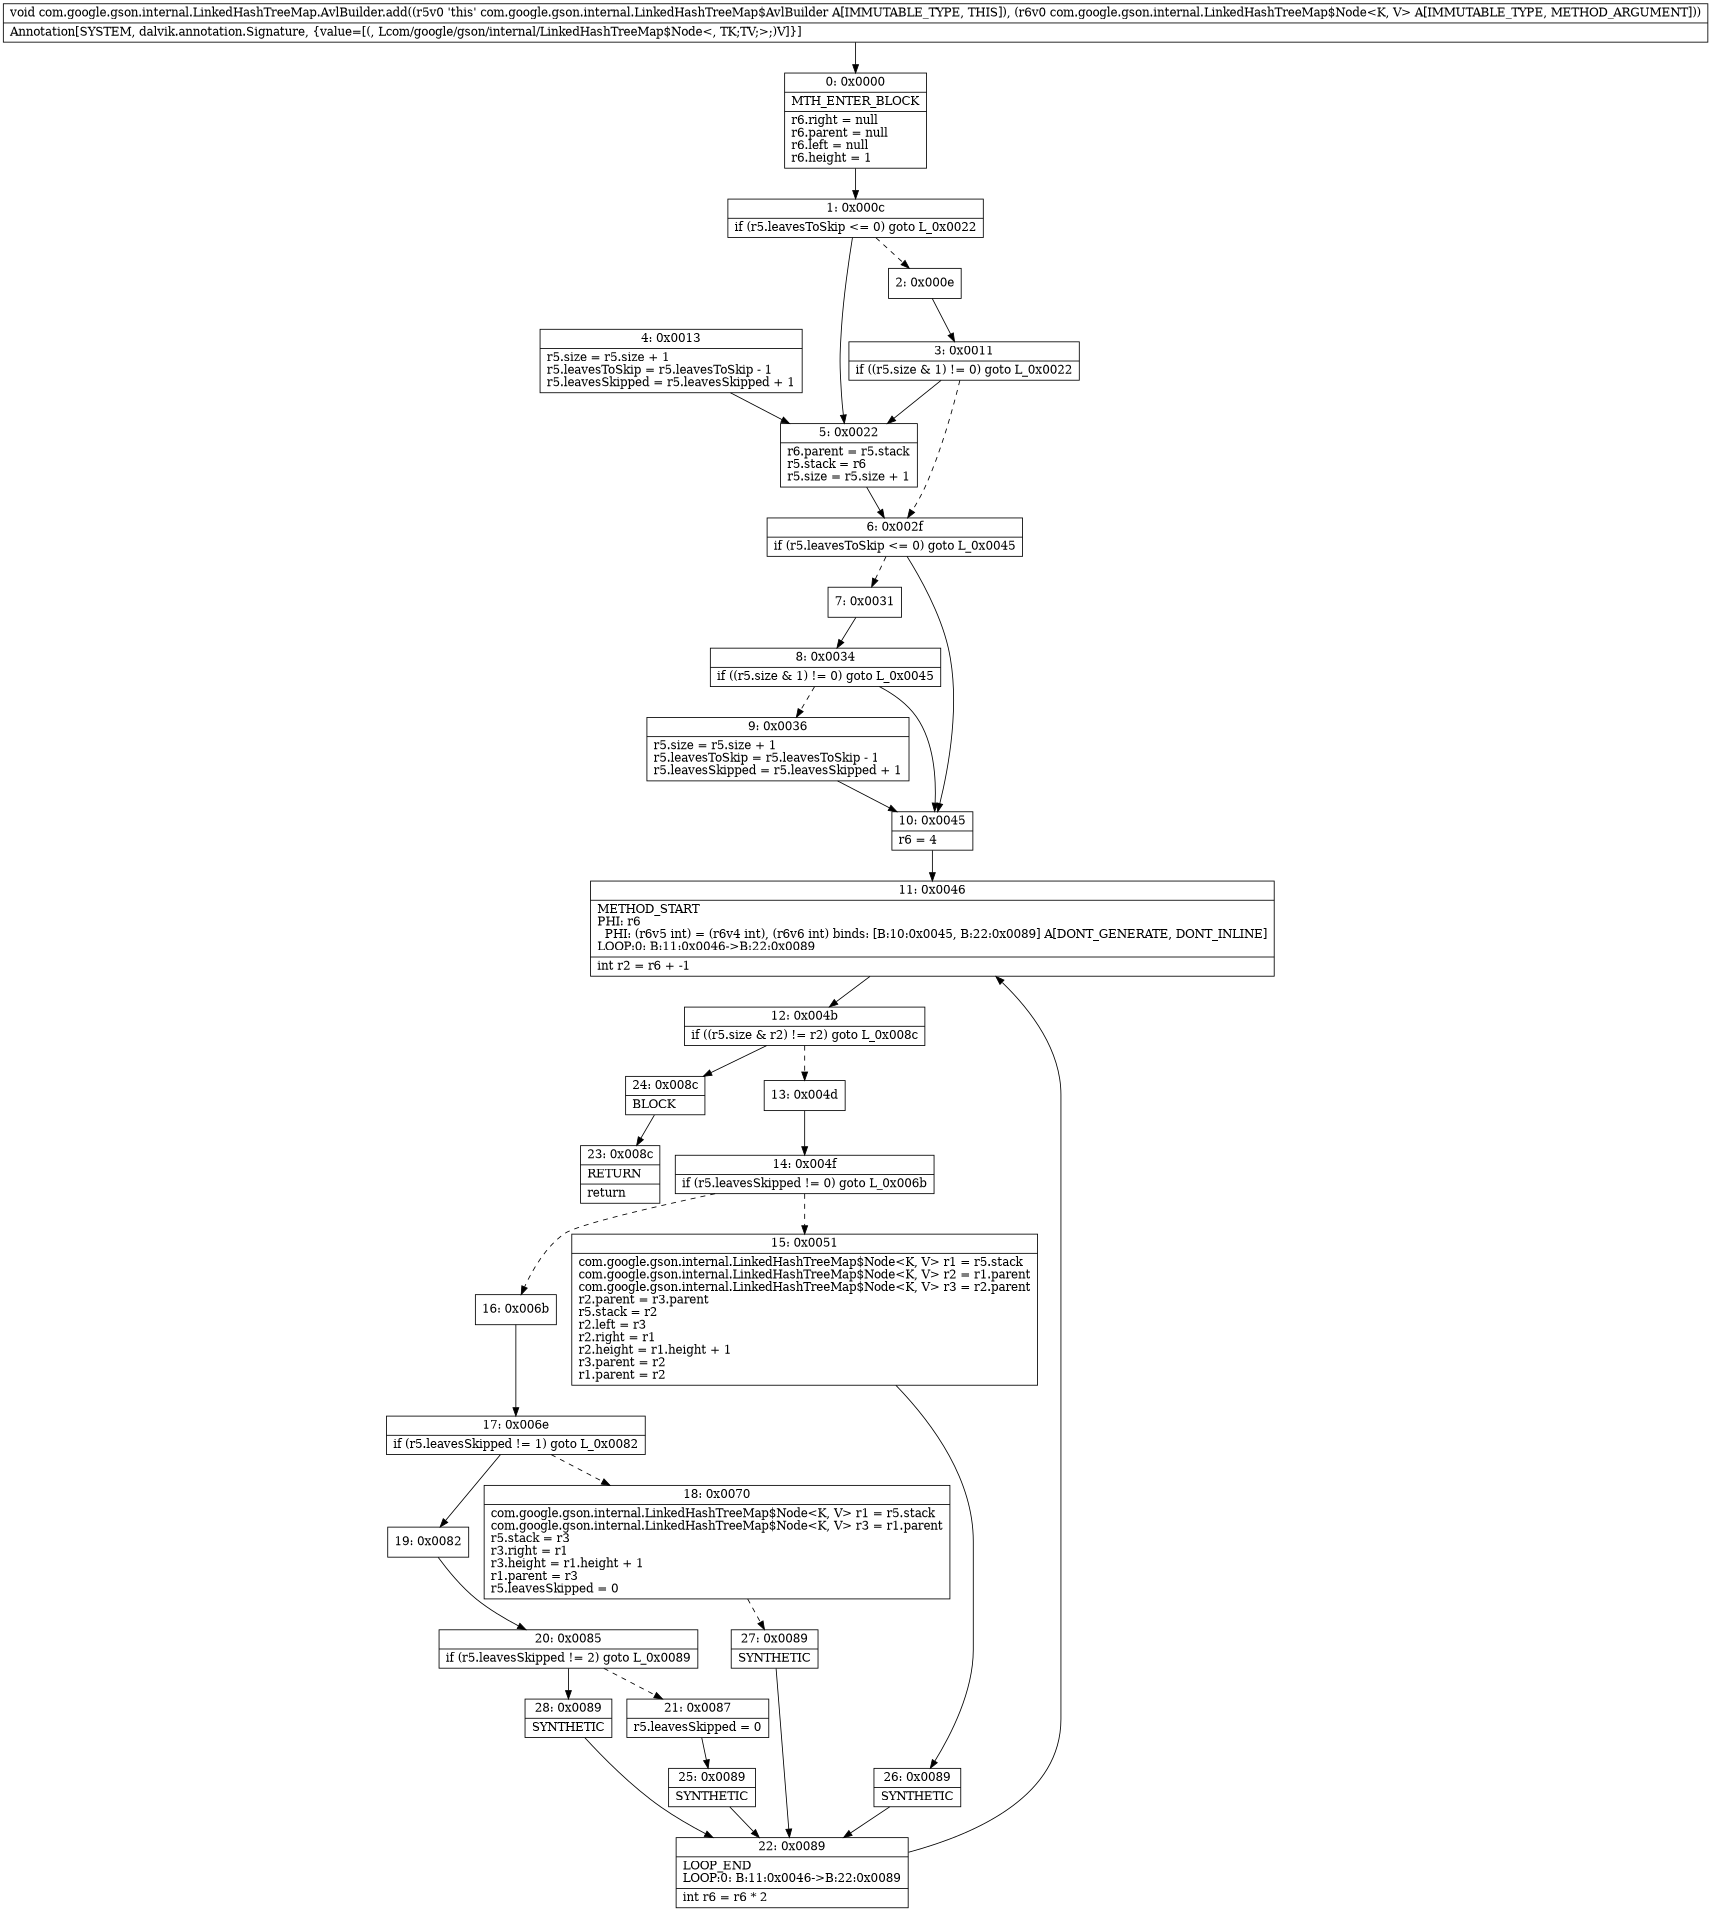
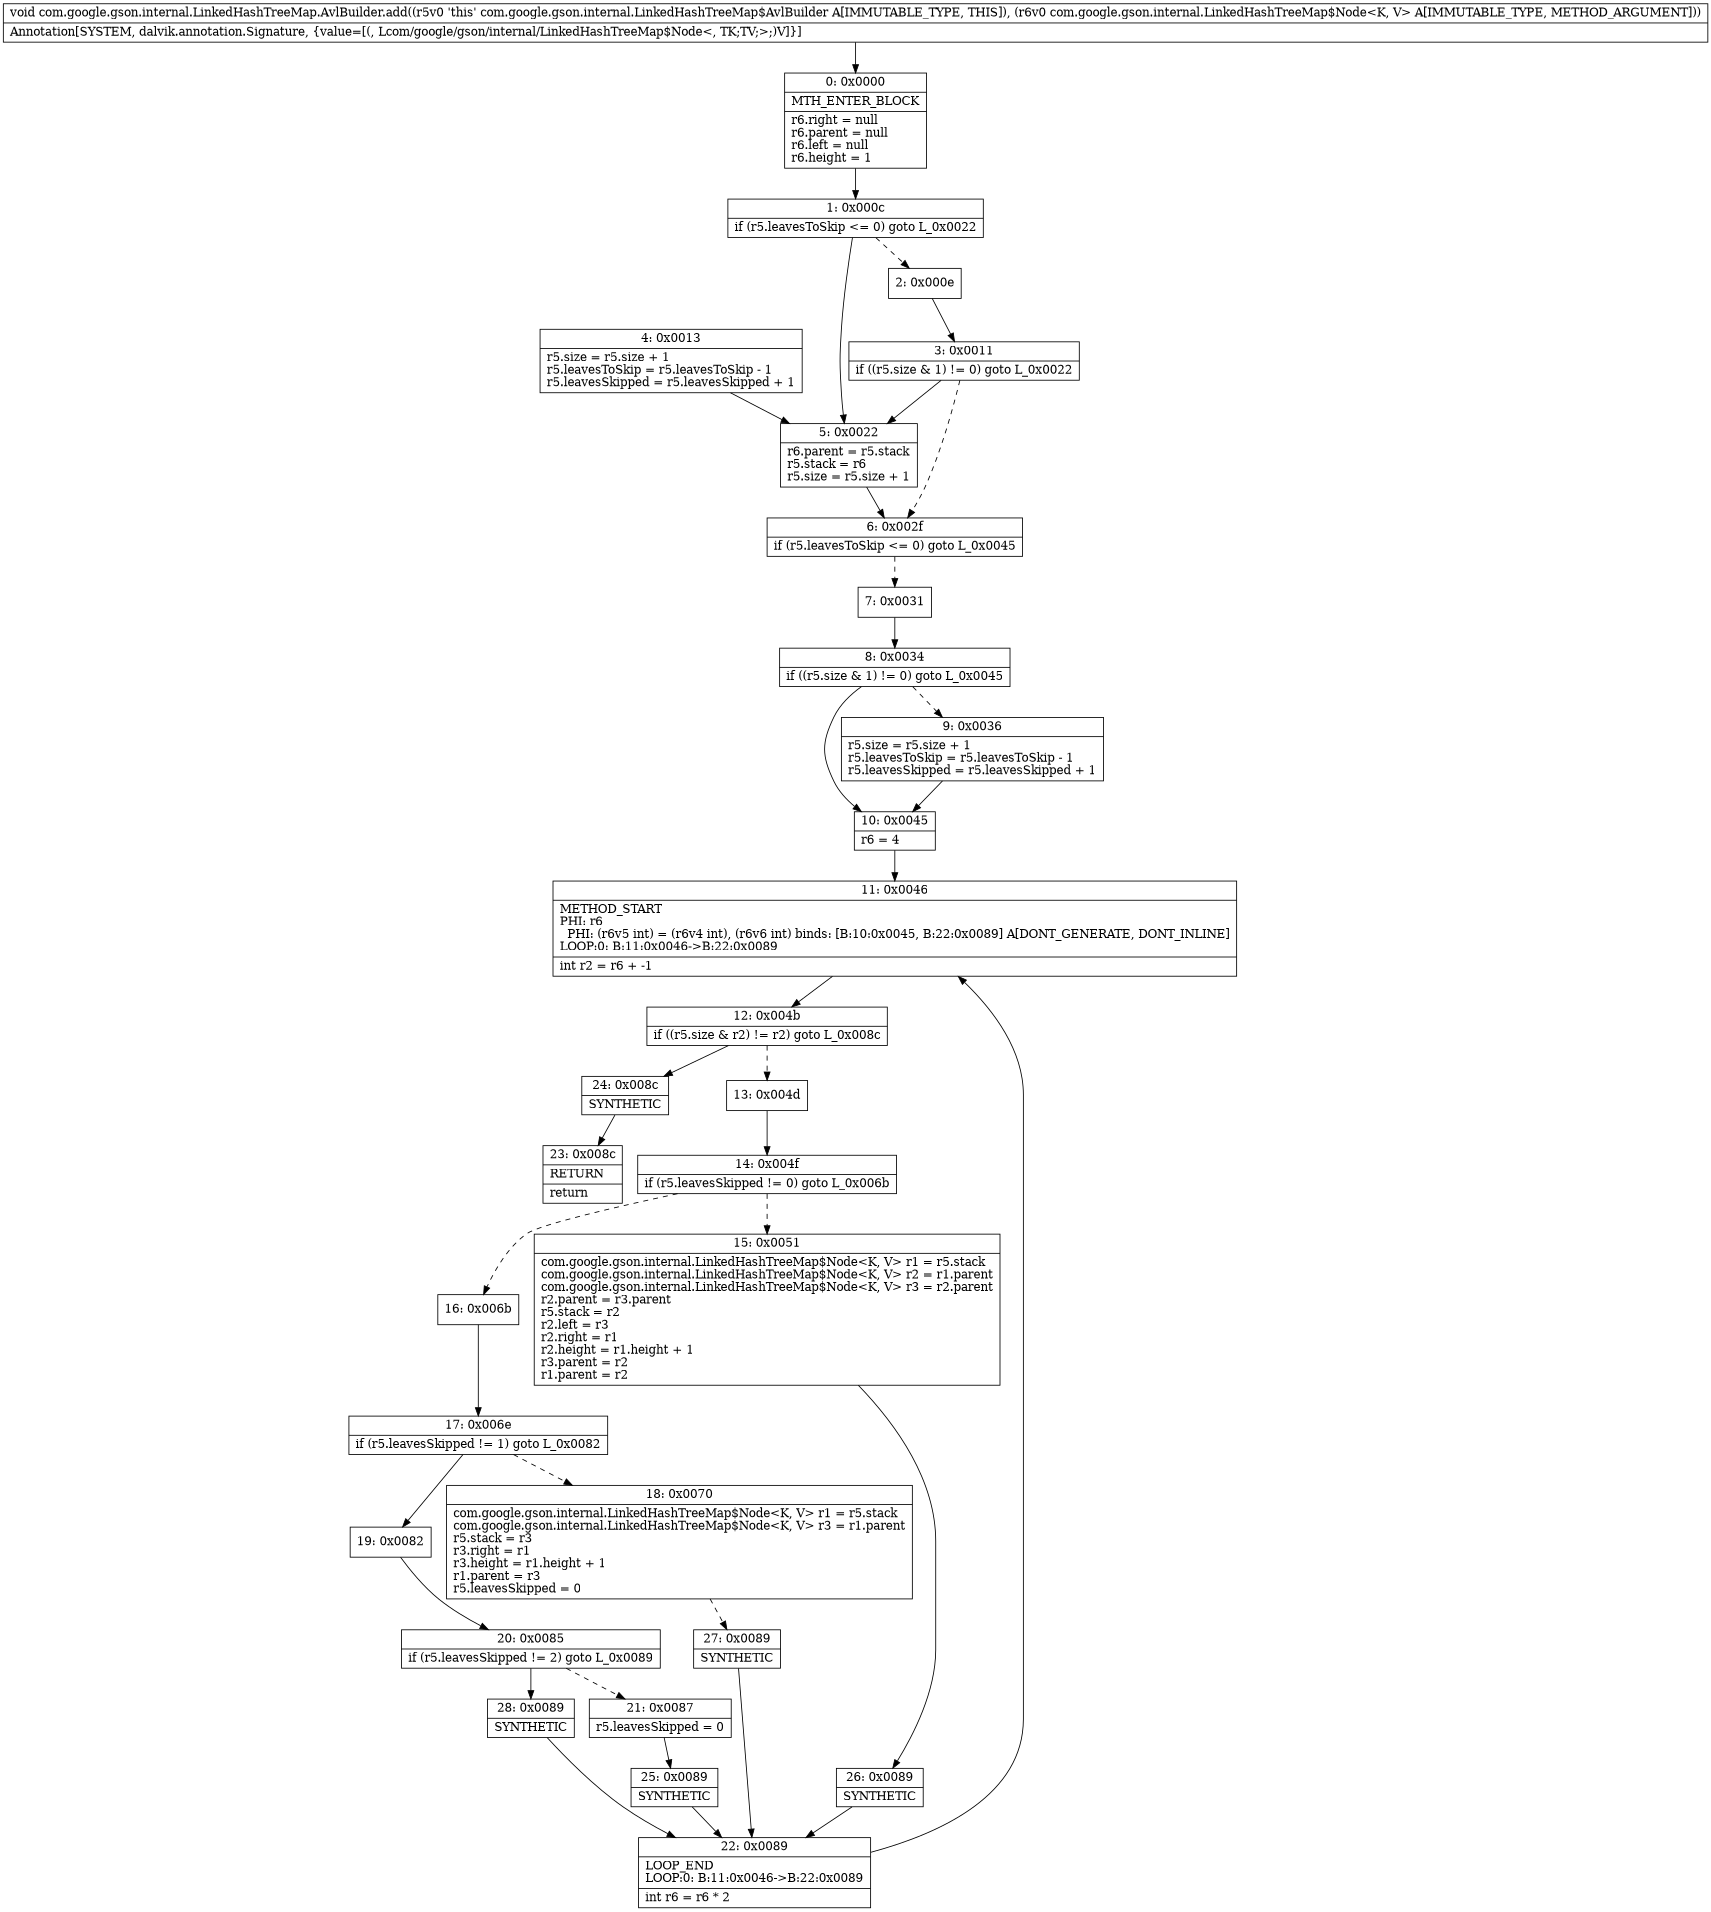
(952, 676) -> none
(654, 1105) -> (625, 1105)
